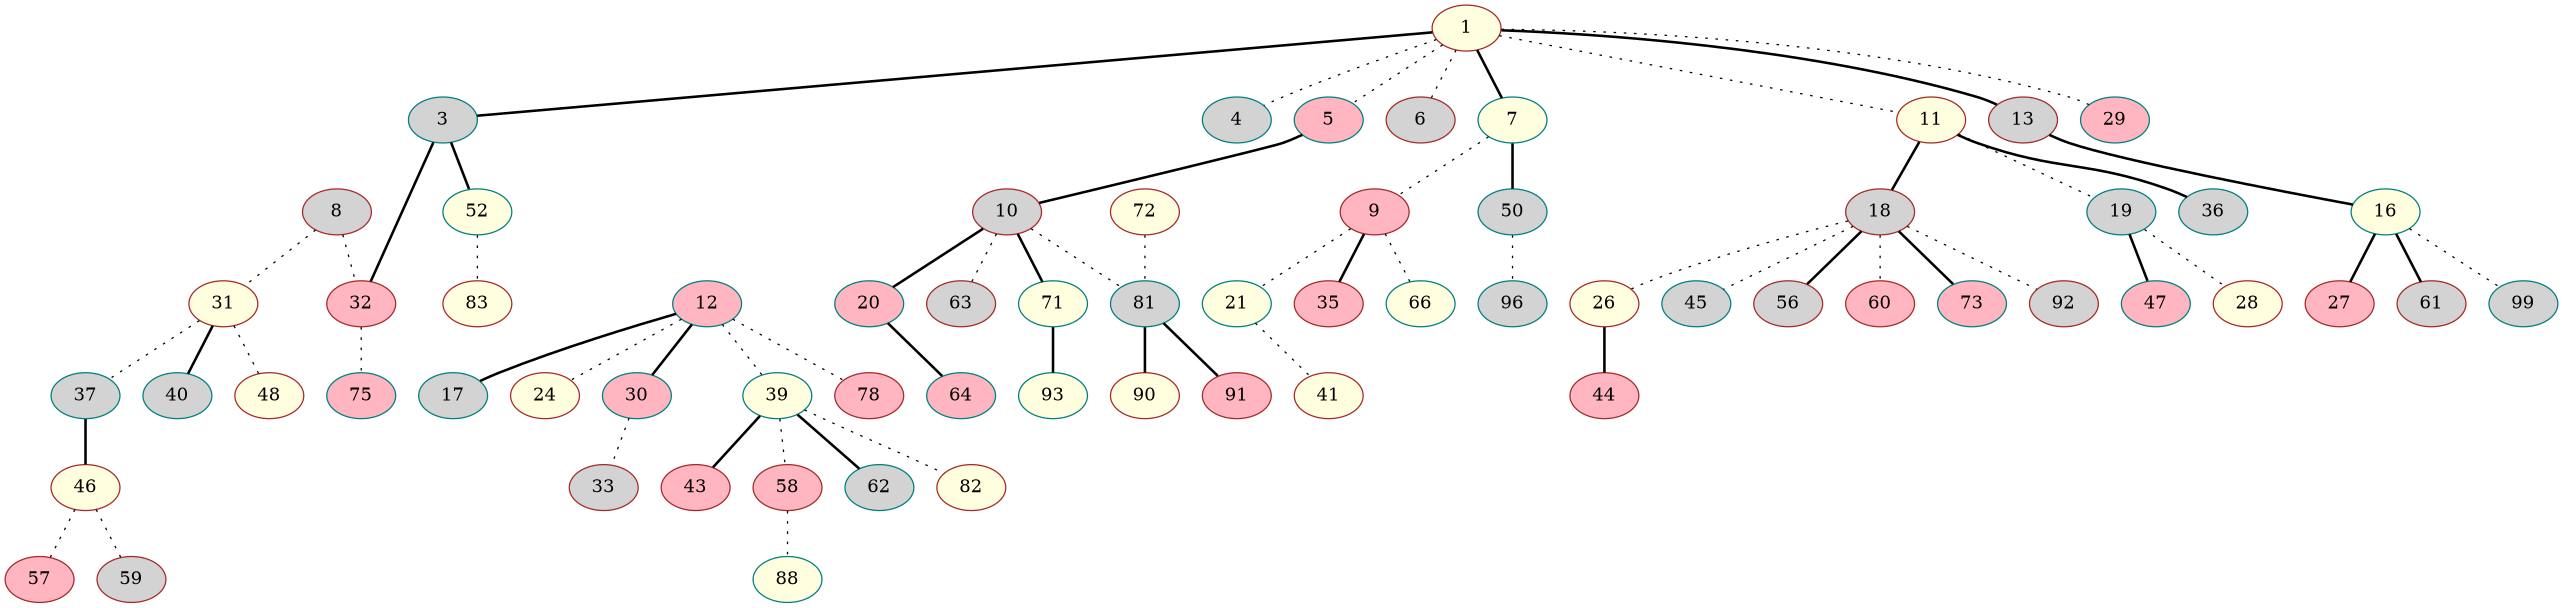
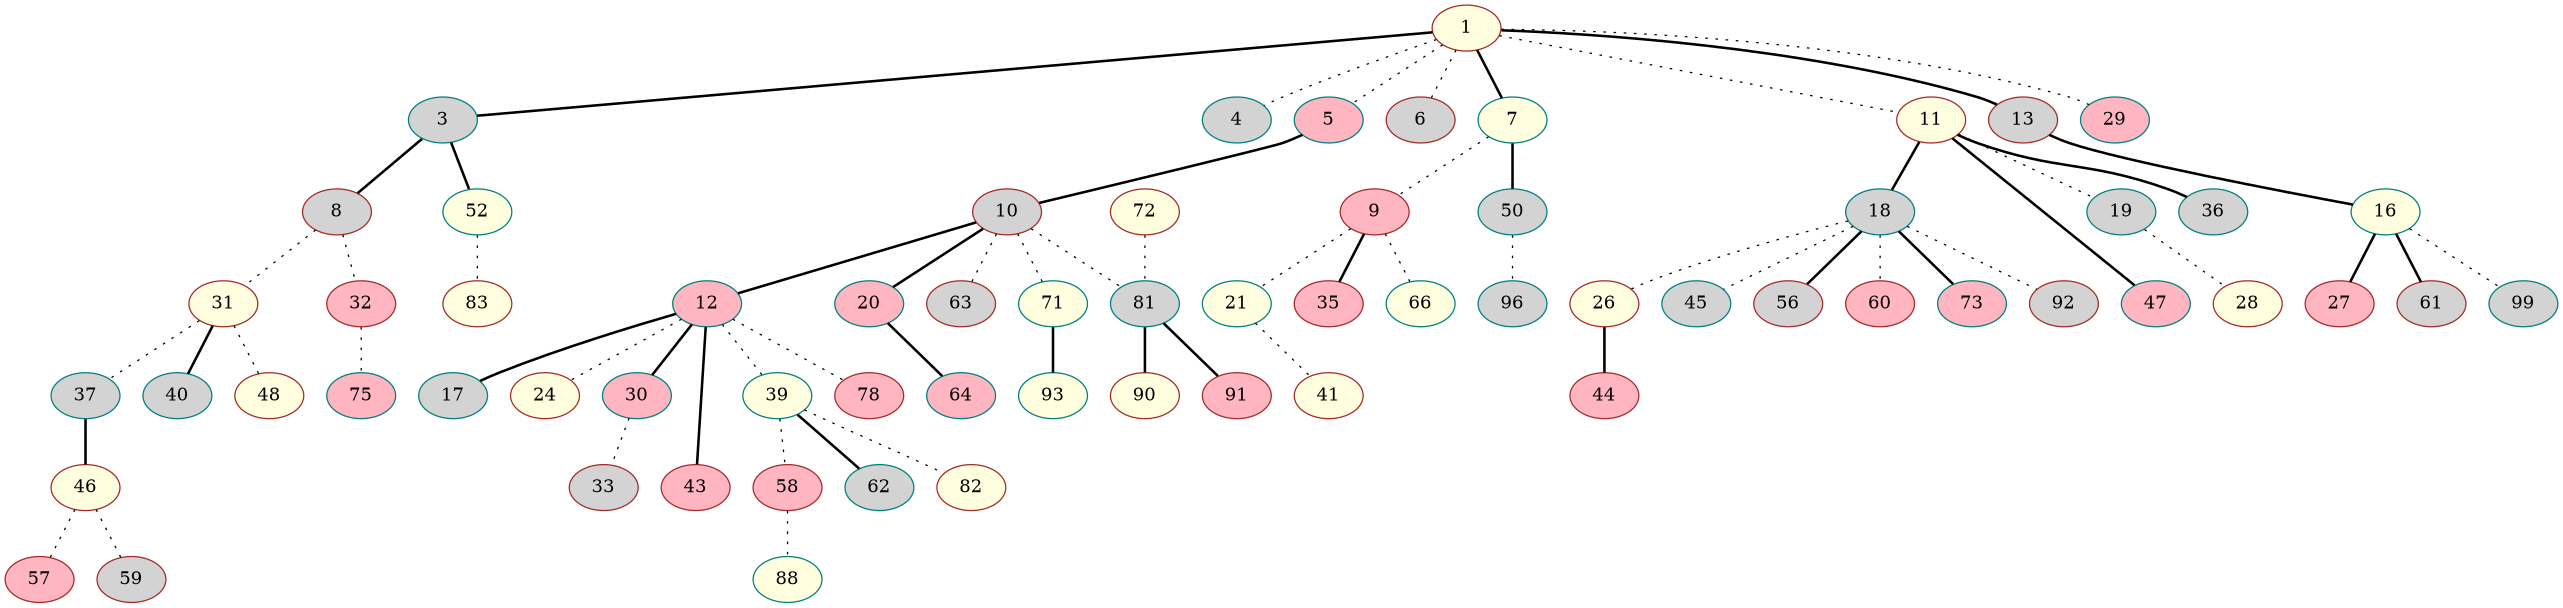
(402, 212) -> (390, 166)
(1880, 212) -> (1880, 212)
none -> (857, 258)
(1030, 258) -> (1030, 258)
(2138, 258) -> (2043, 212)
(736, 442) -> (701, 396)
